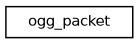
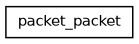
(69, 22) -> (69, 22)
